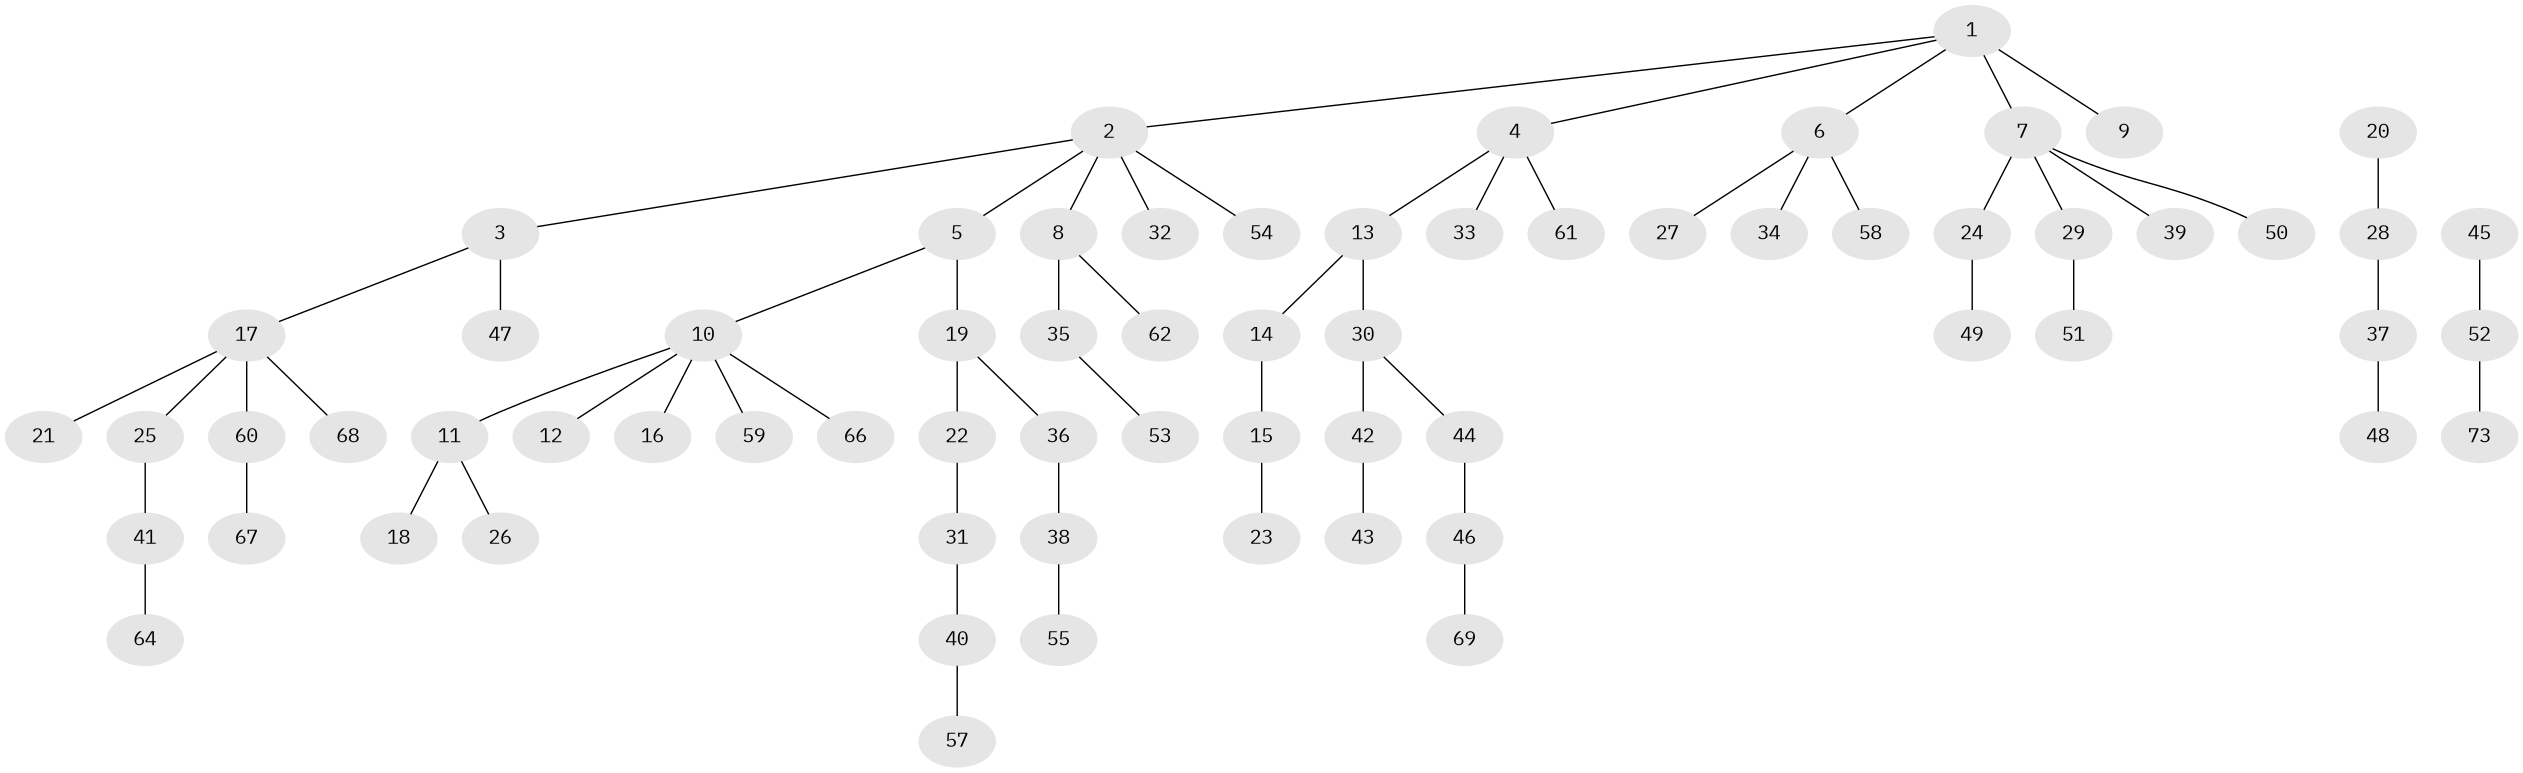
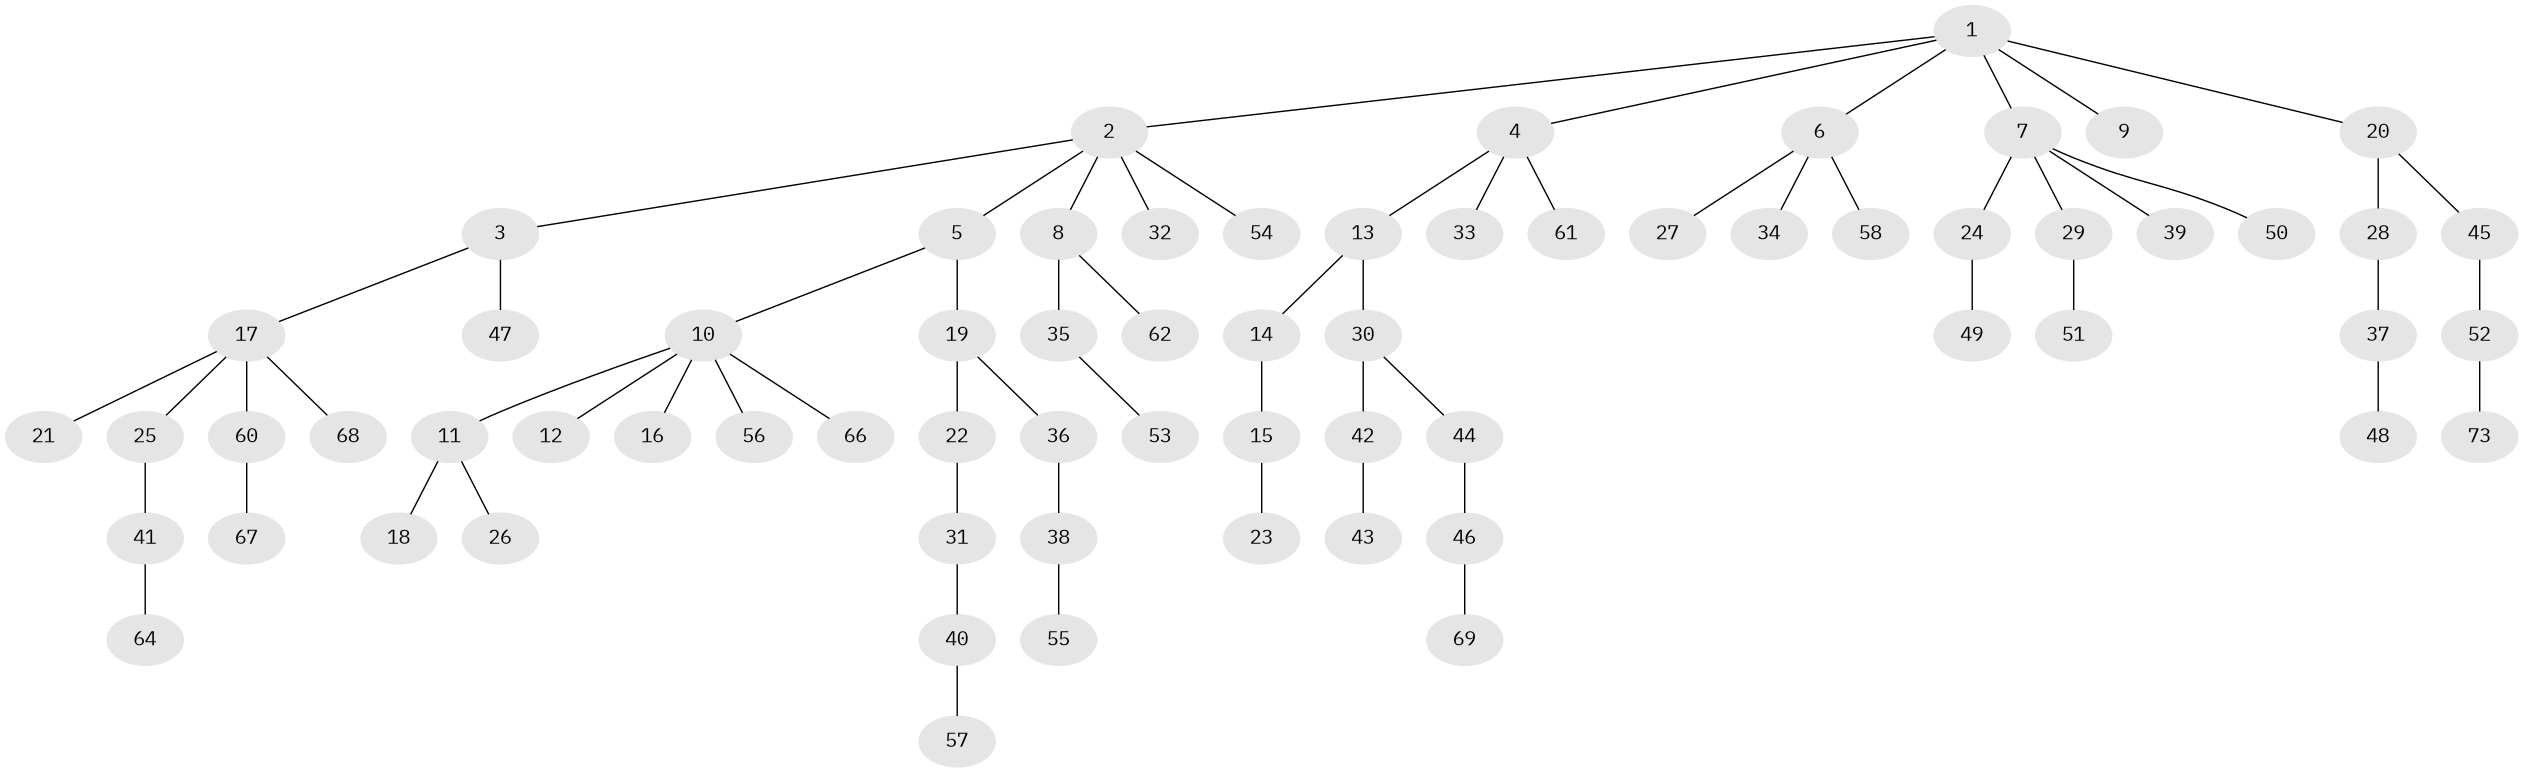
none -> (2175, 82)
none -> (2429, 183)
(754, 437) -> (754, 437)
